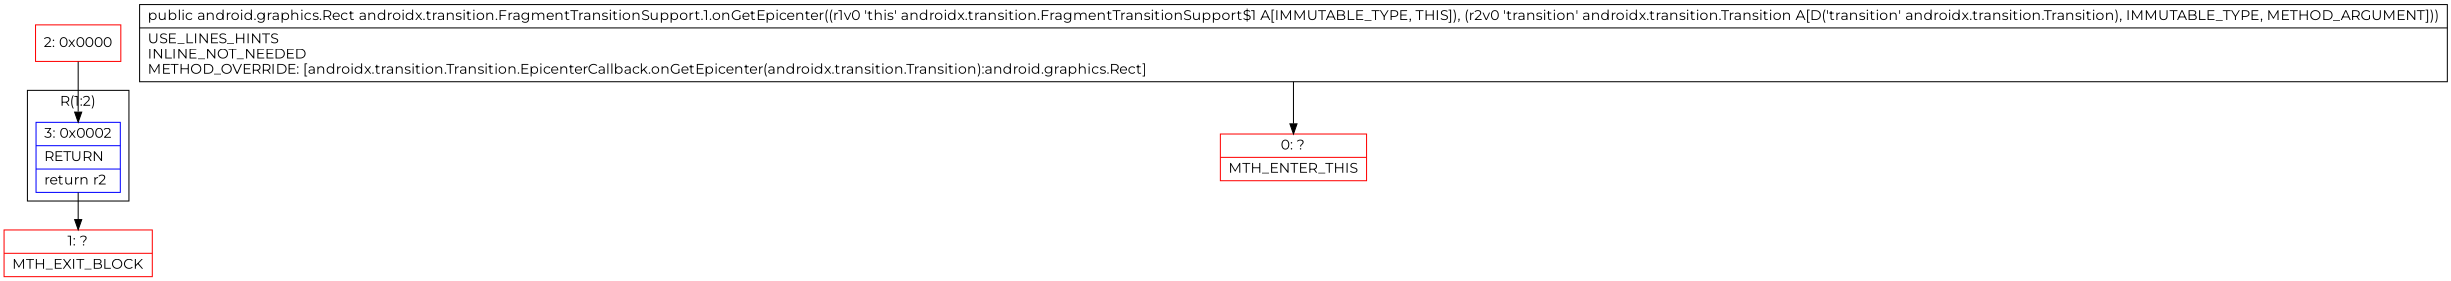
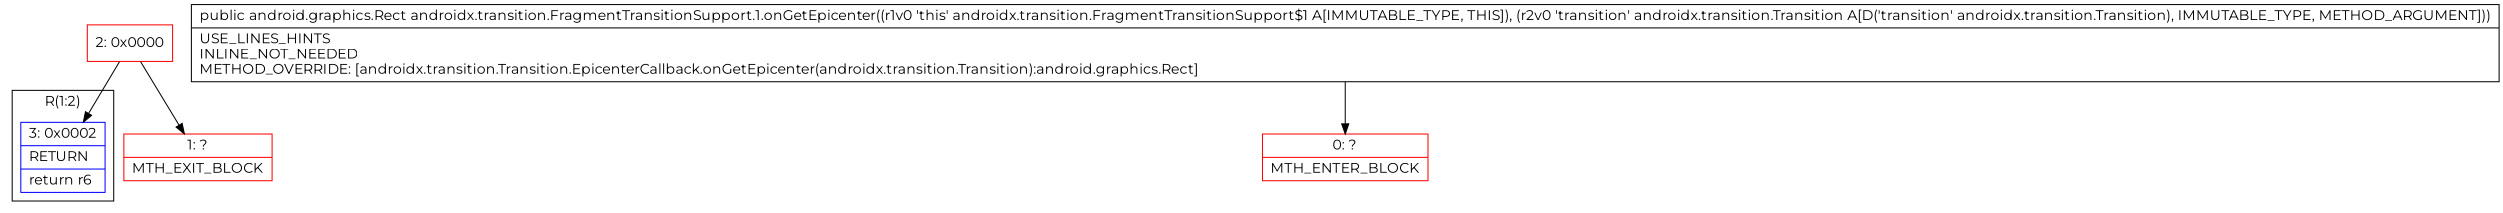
(1293, 169) -> (1345, 169)
(76, 180) -> (60, 180)
(78, 207) -> (160, 93)
